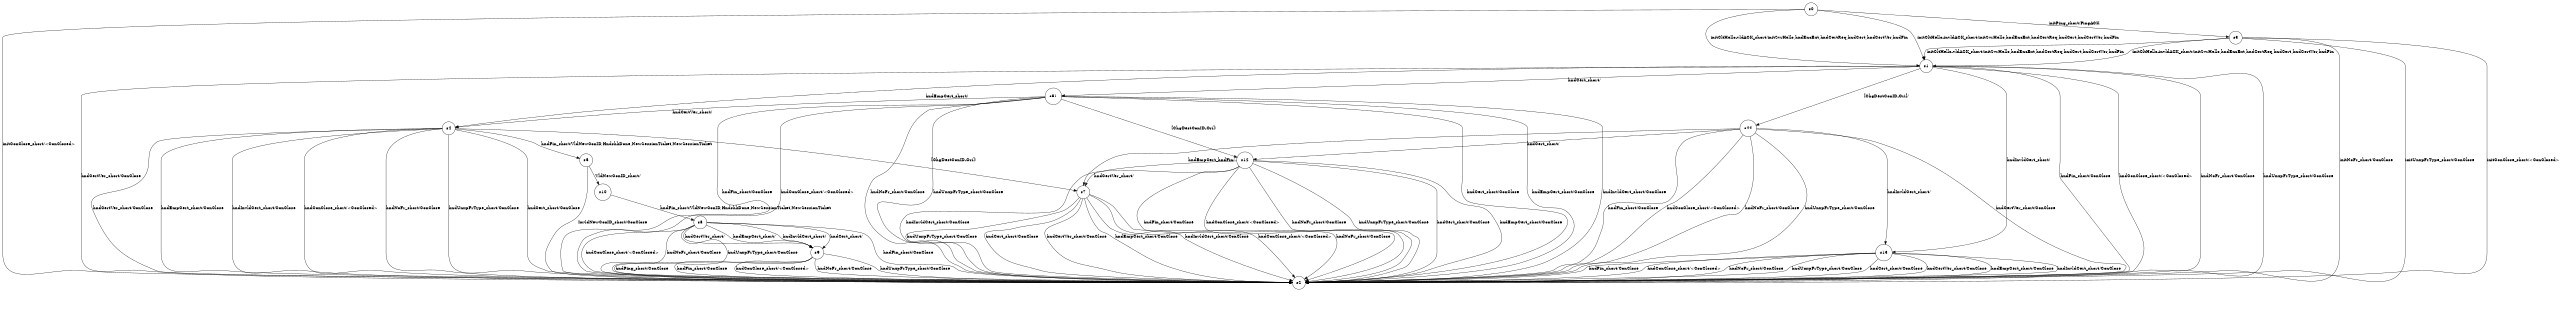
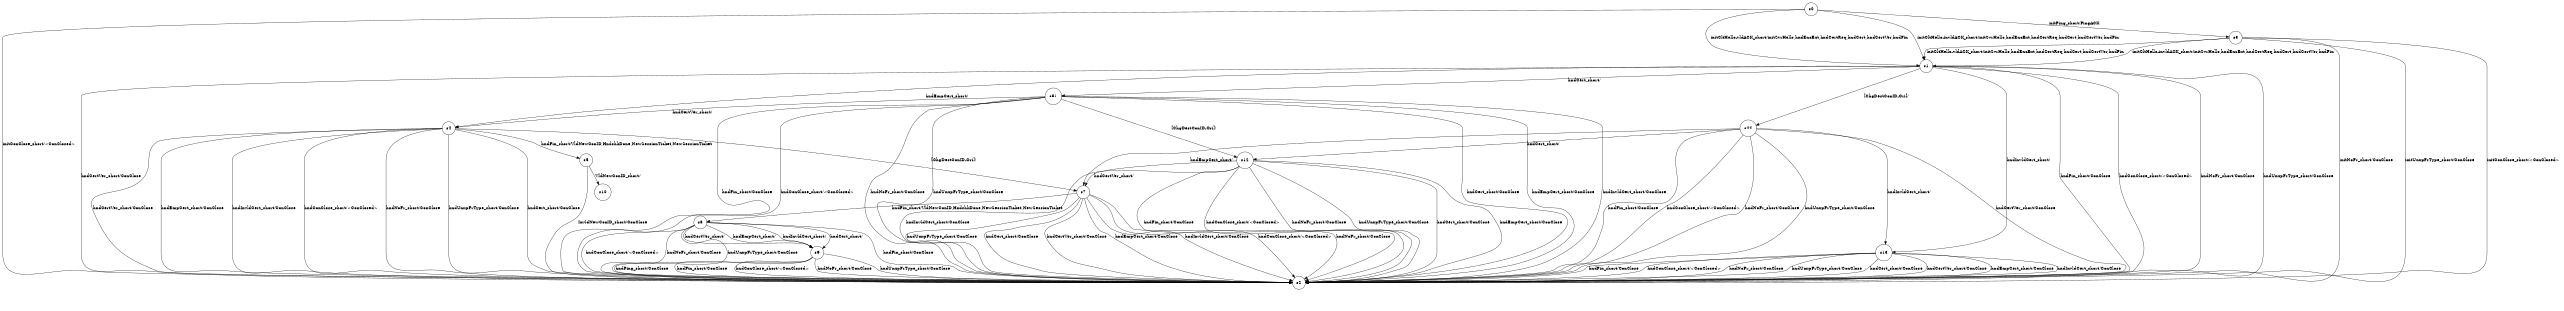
(1212, 160) -> (1212, 160)
(651, 207) -> (893, 206)
